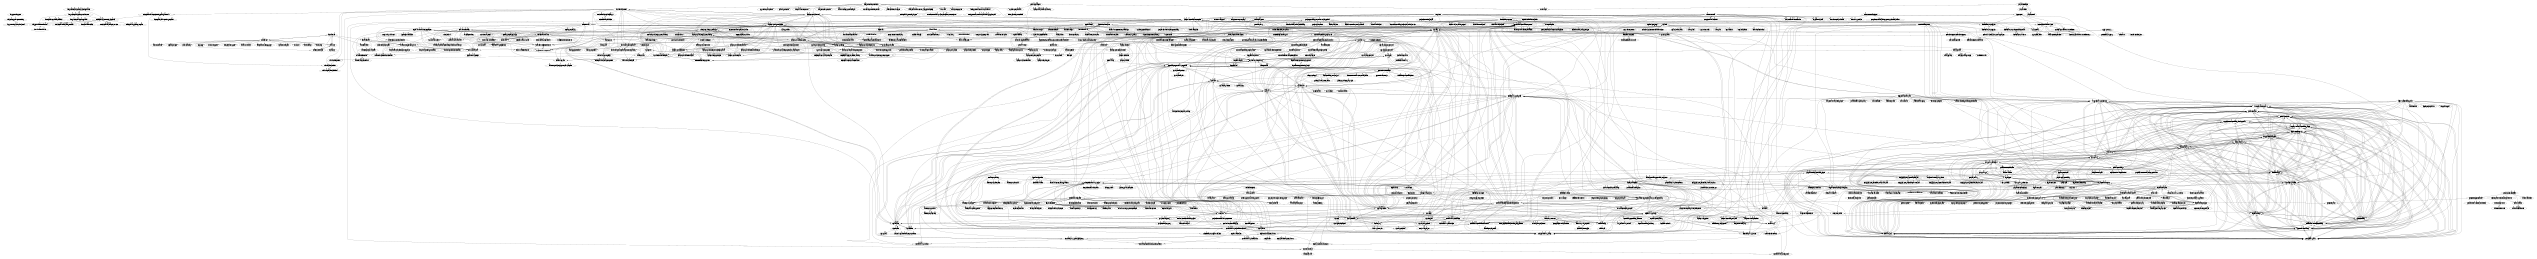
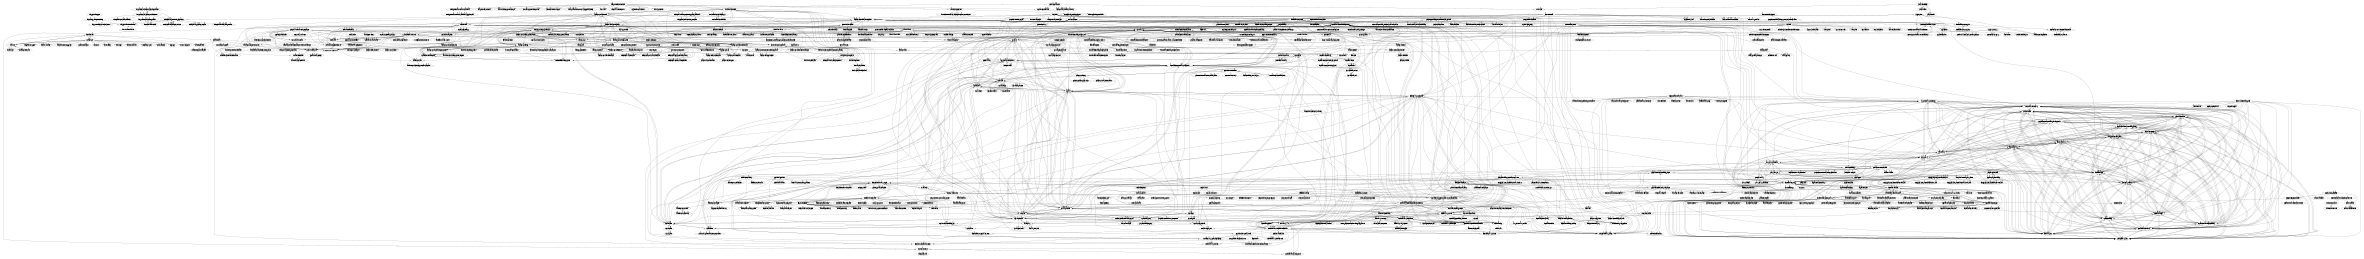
none -> (628, 55)
